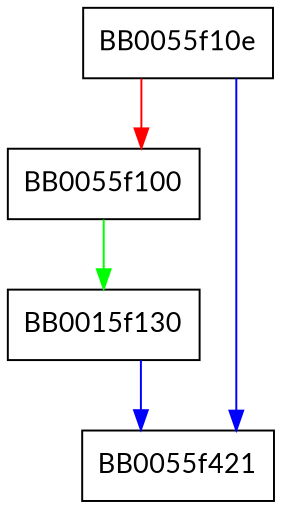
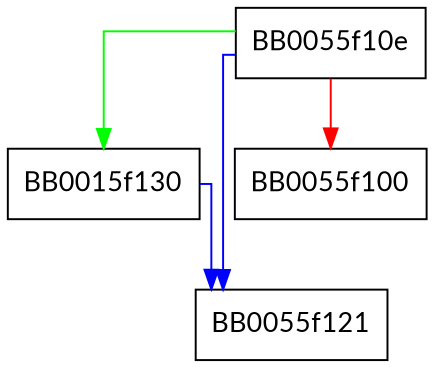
(104, 244) -> (121, 31)
(178, 466) -> (292, 325)
